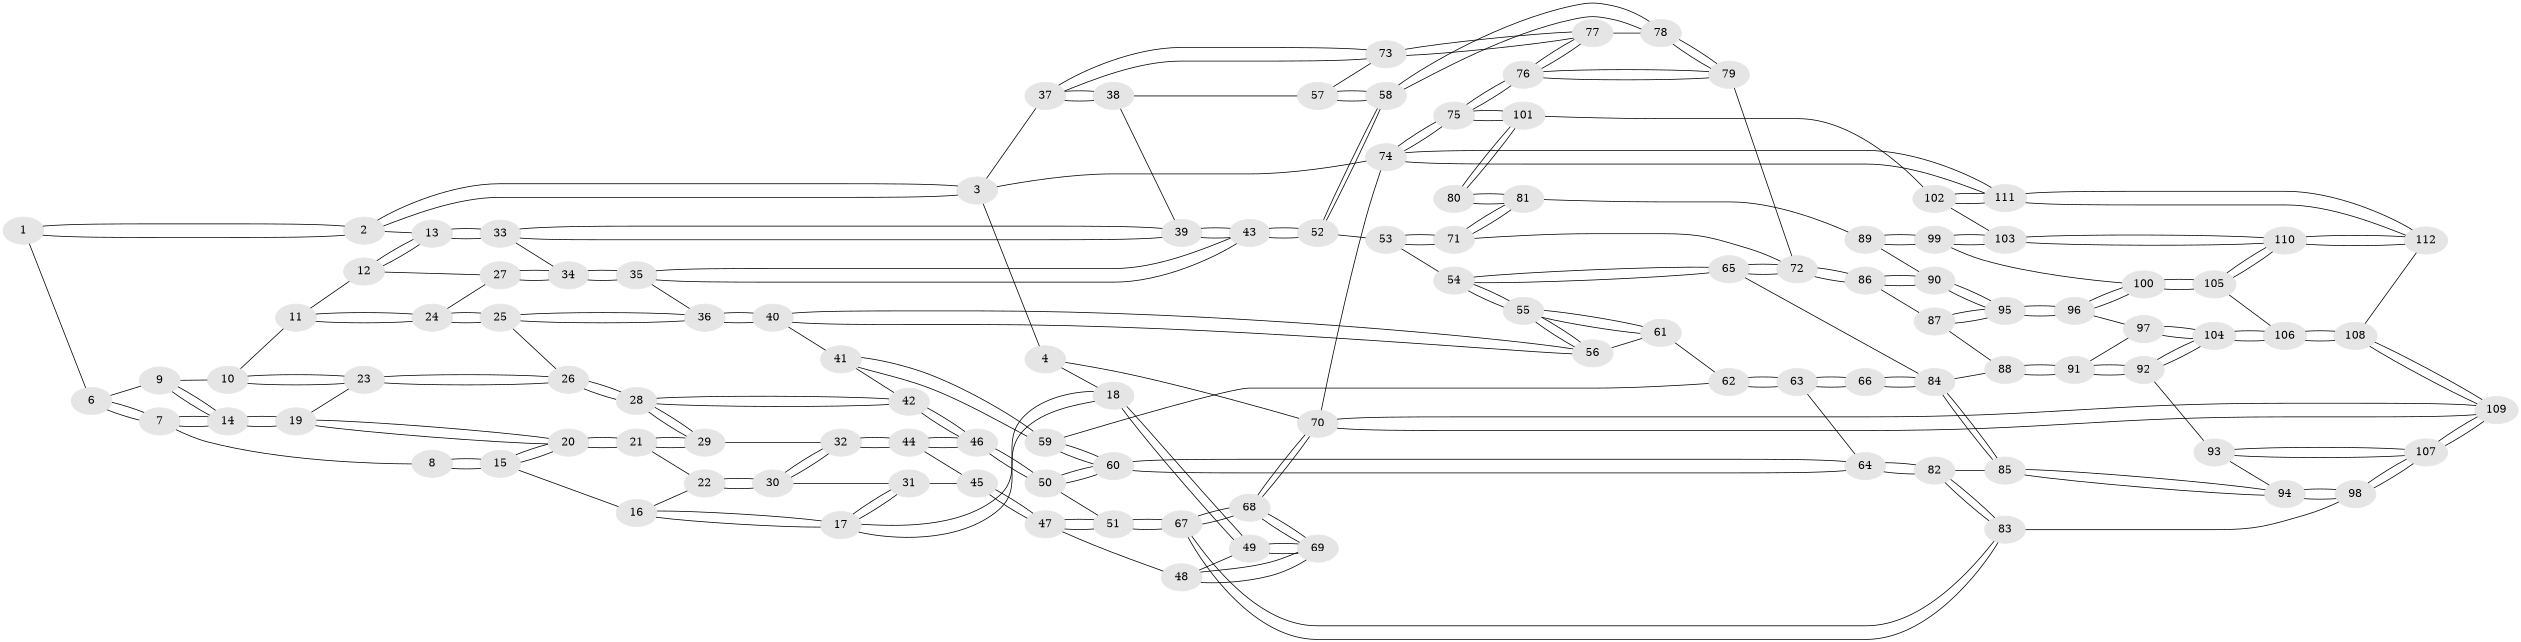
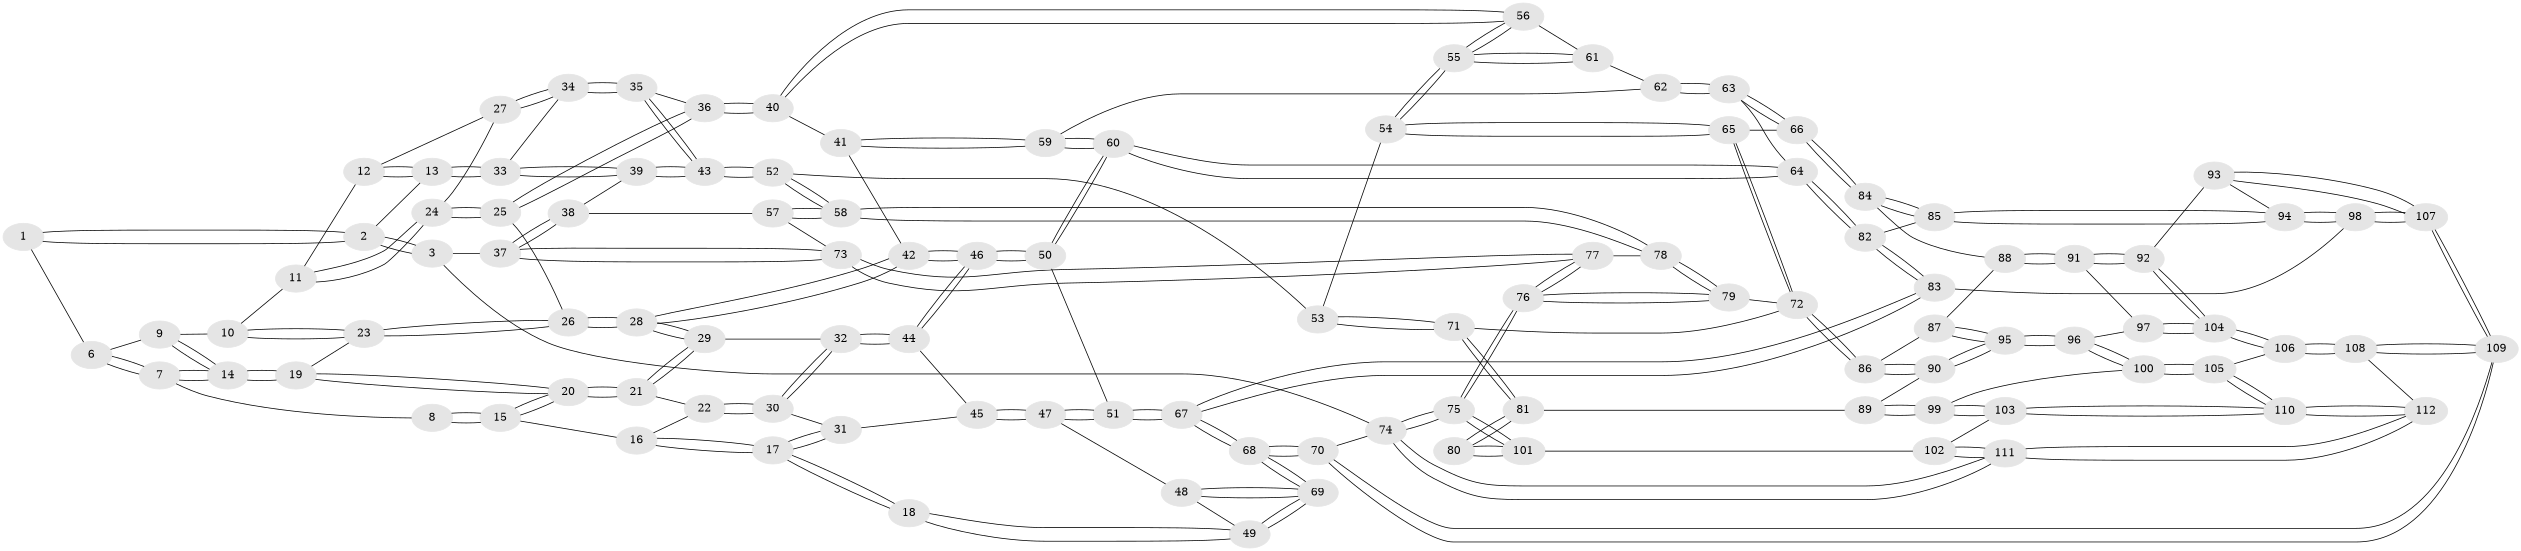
(1832, 326) -> (1758, 130)
(1045, 359) -> none
